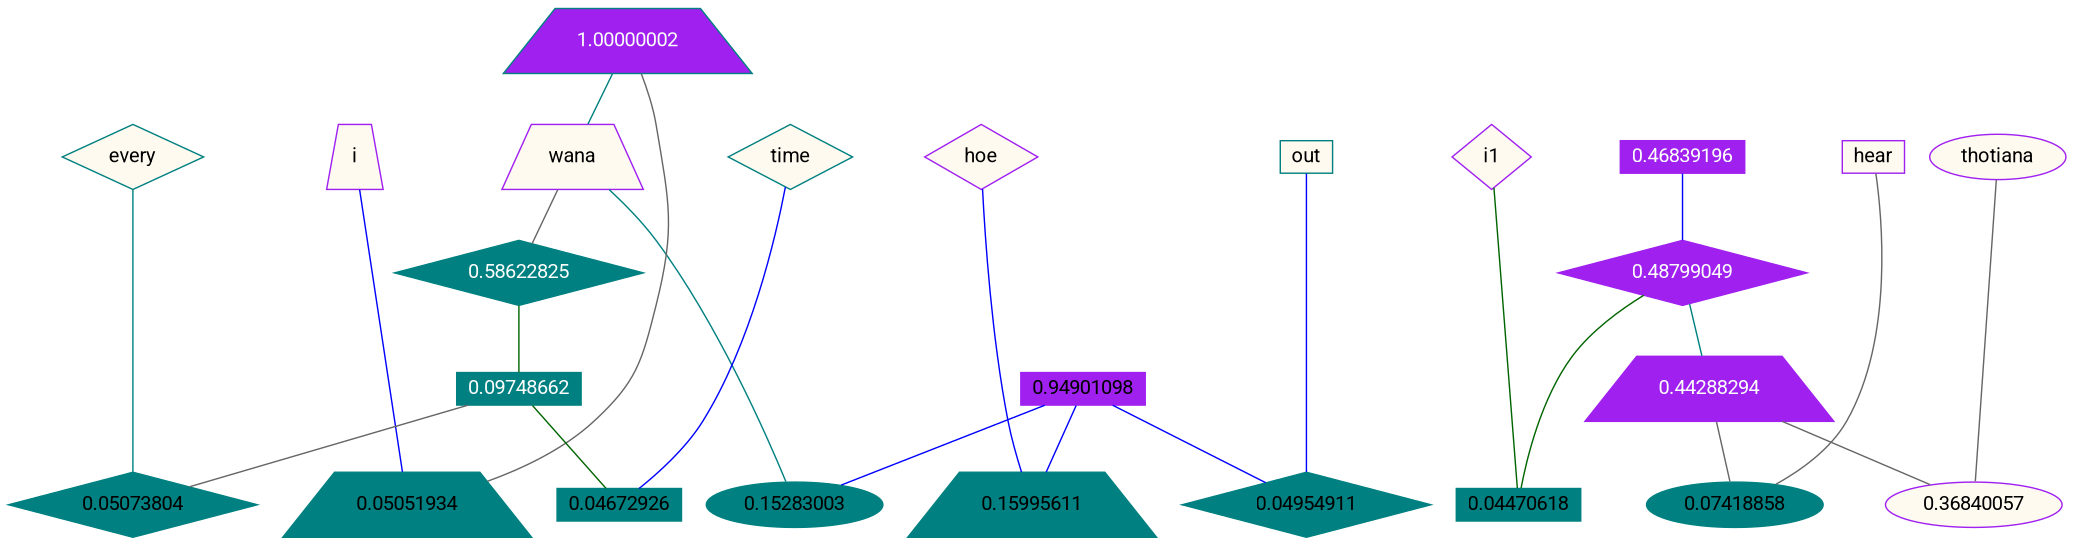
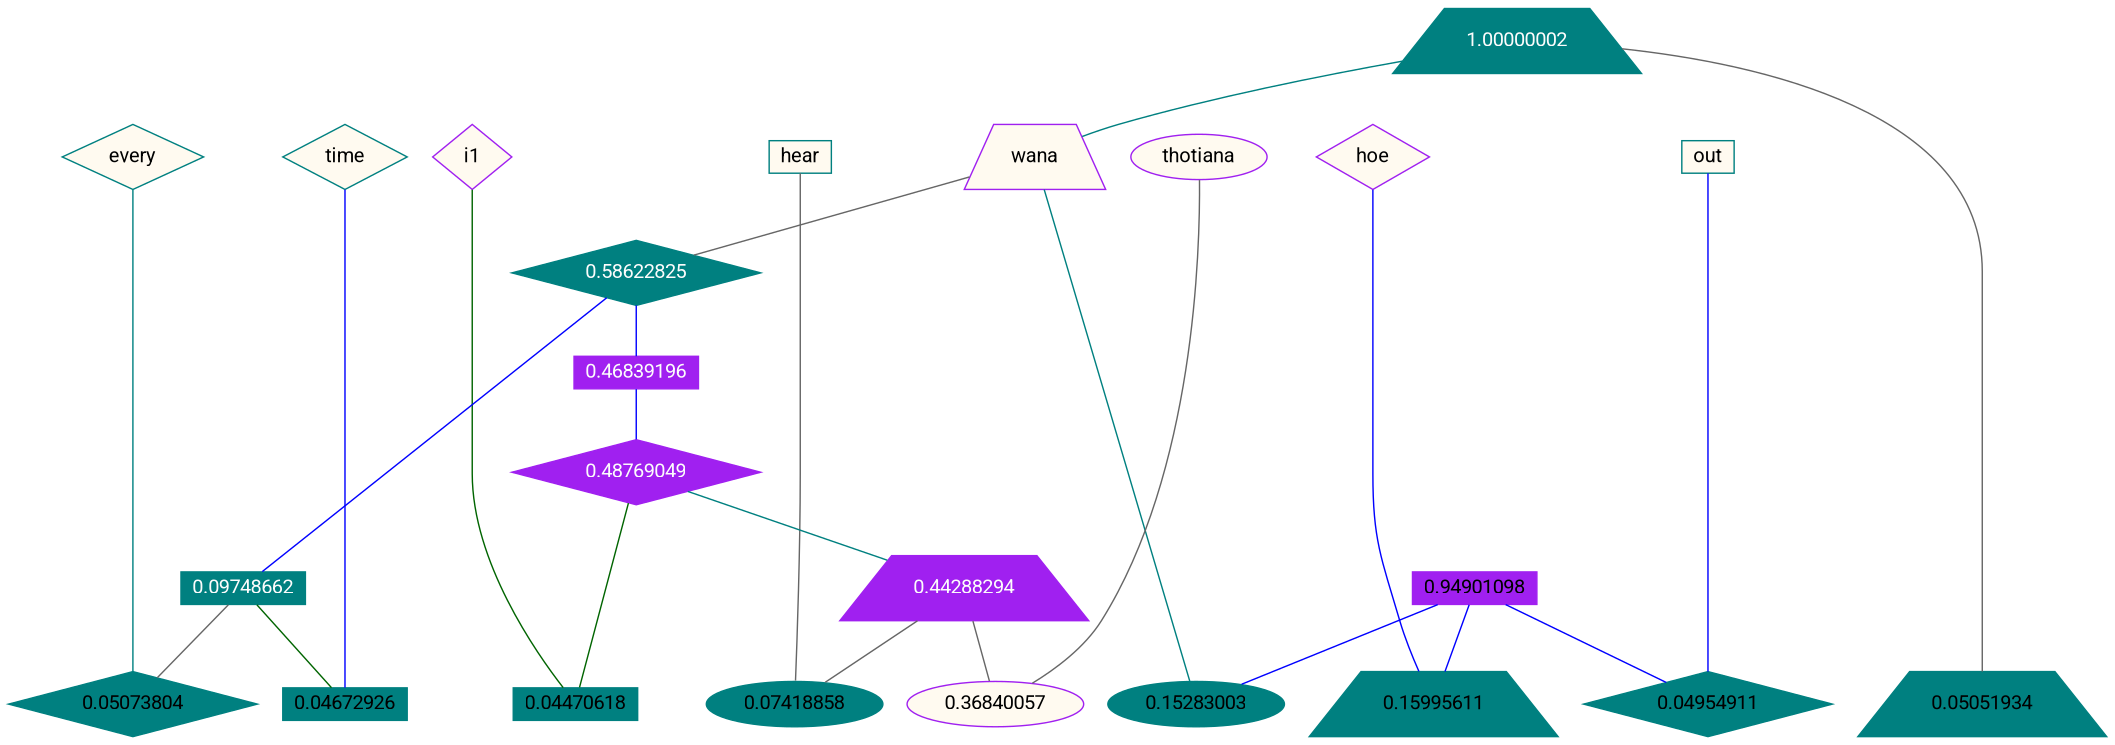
(628, 41) -> (1517, 41)
(355, 157) -> none
(1873, 157) -> (800, 157)
(1683, 273) -> (636, 472)
none -> (636, 331)
(519, 339) -> (434, 435)
